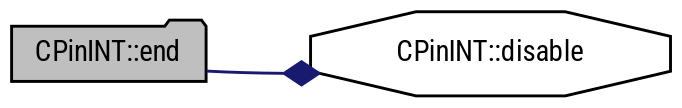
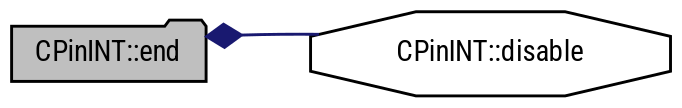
(245, 73) -> (280, 34)
